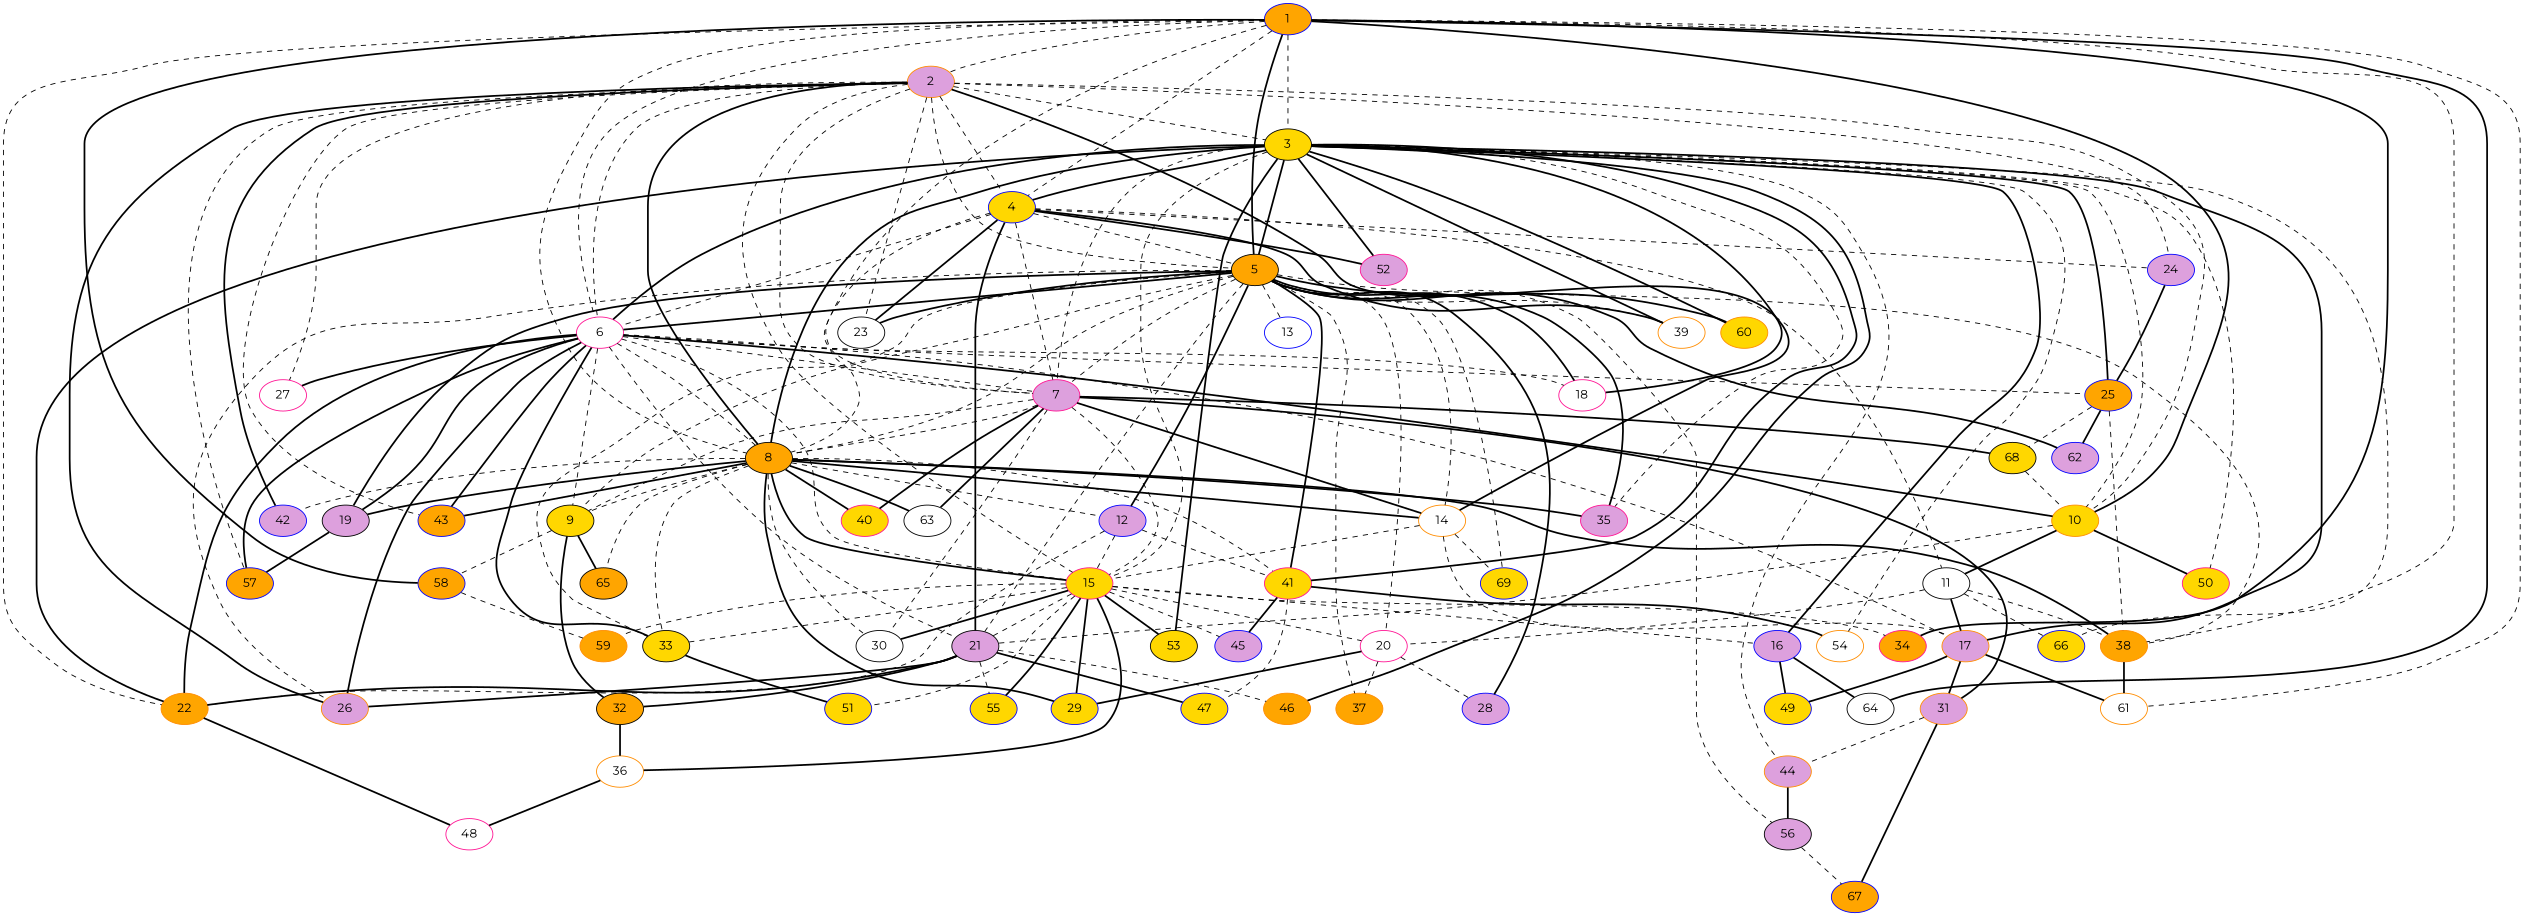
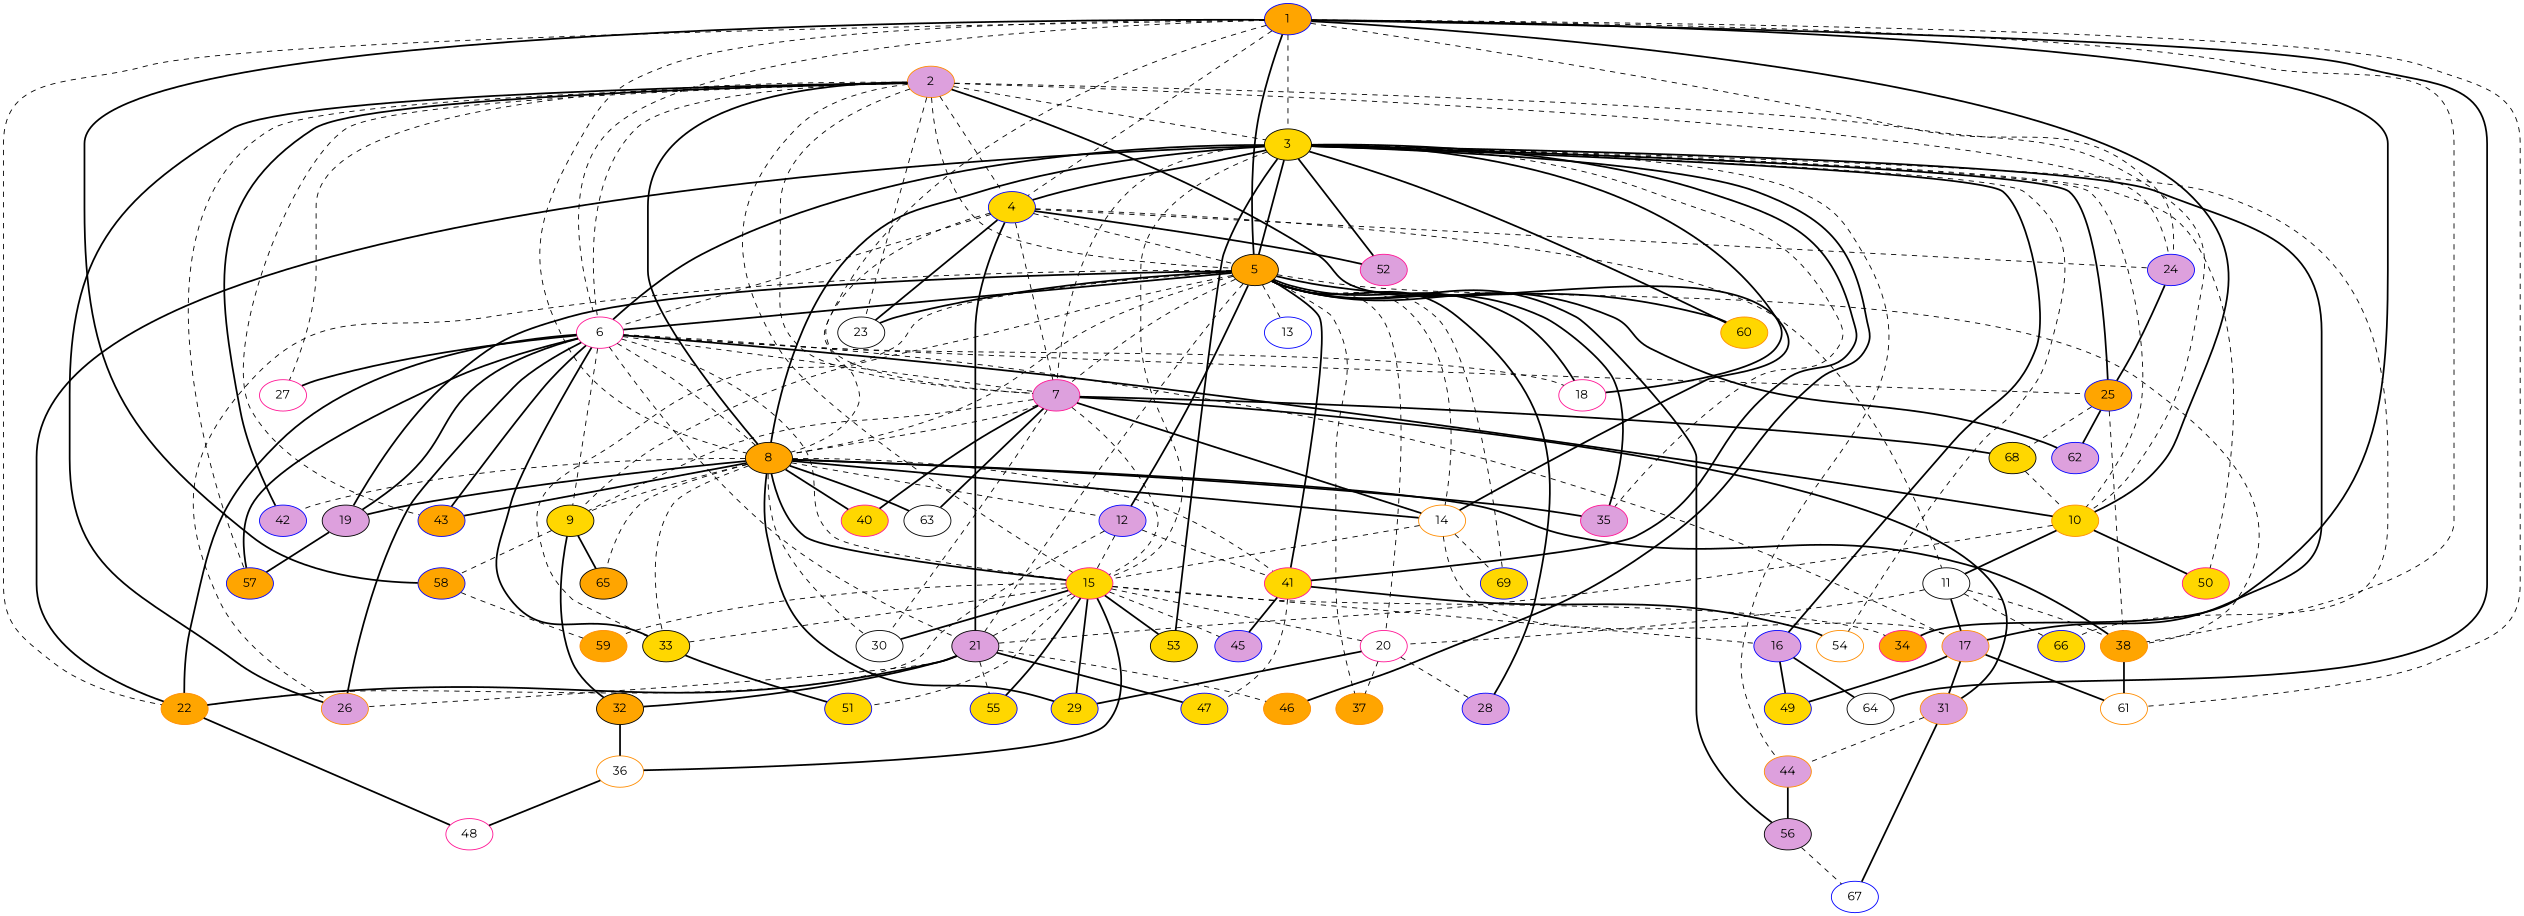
(1106, 38) -> (1774, 101)
(1682, 333) -> none
(1669, 413) -> (1669, 413)
(678, 686) -> (678, 686)
(1855, 897) -> (1855, 897)
